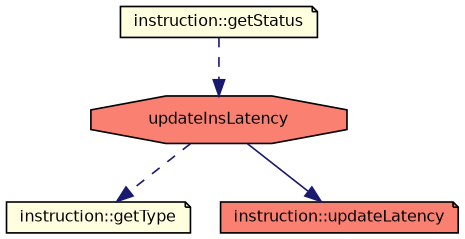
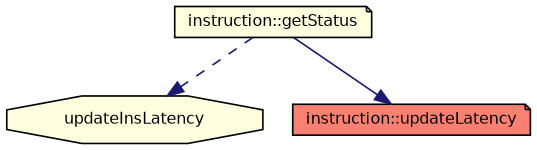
(219, 120) -> (135, 120)
(278, 167) -> (336, 66)
(98, 217) -> none
